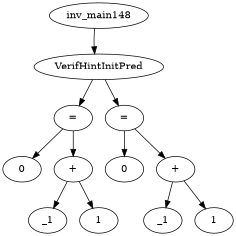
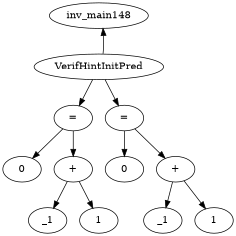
(94, 38) -> (104, 45)
